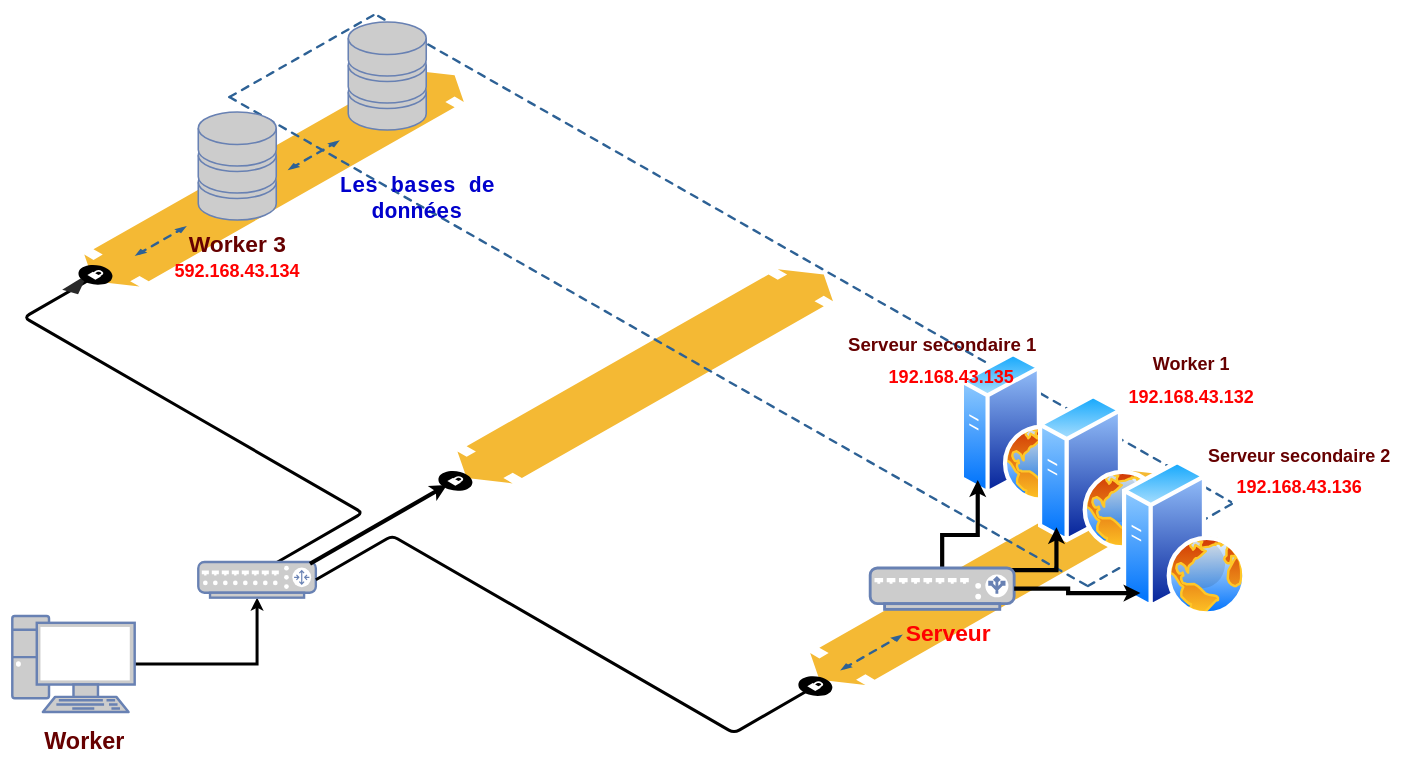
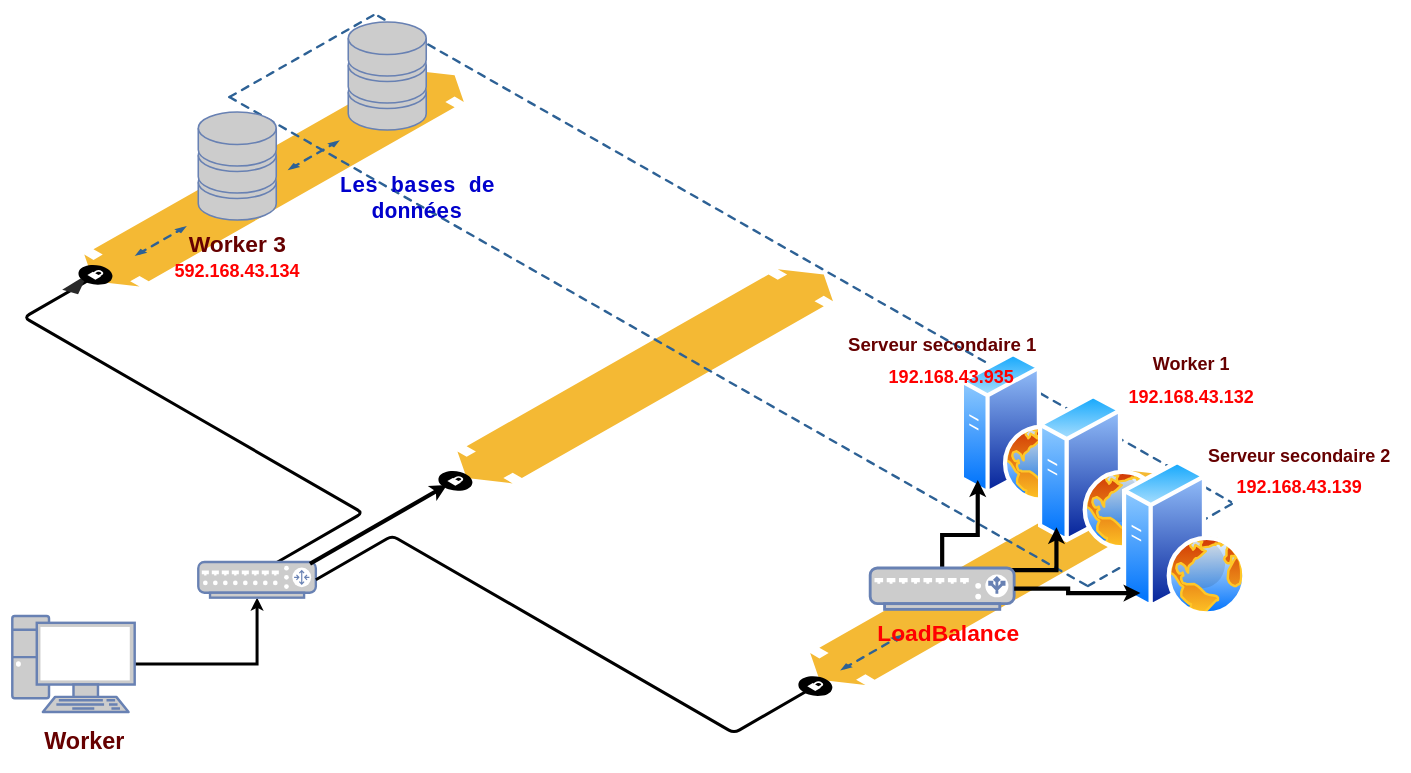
(952, 377) -> (952, 377)
(1300, 487) -> (1300, 487)
(949, 634) -> (949, 634)
